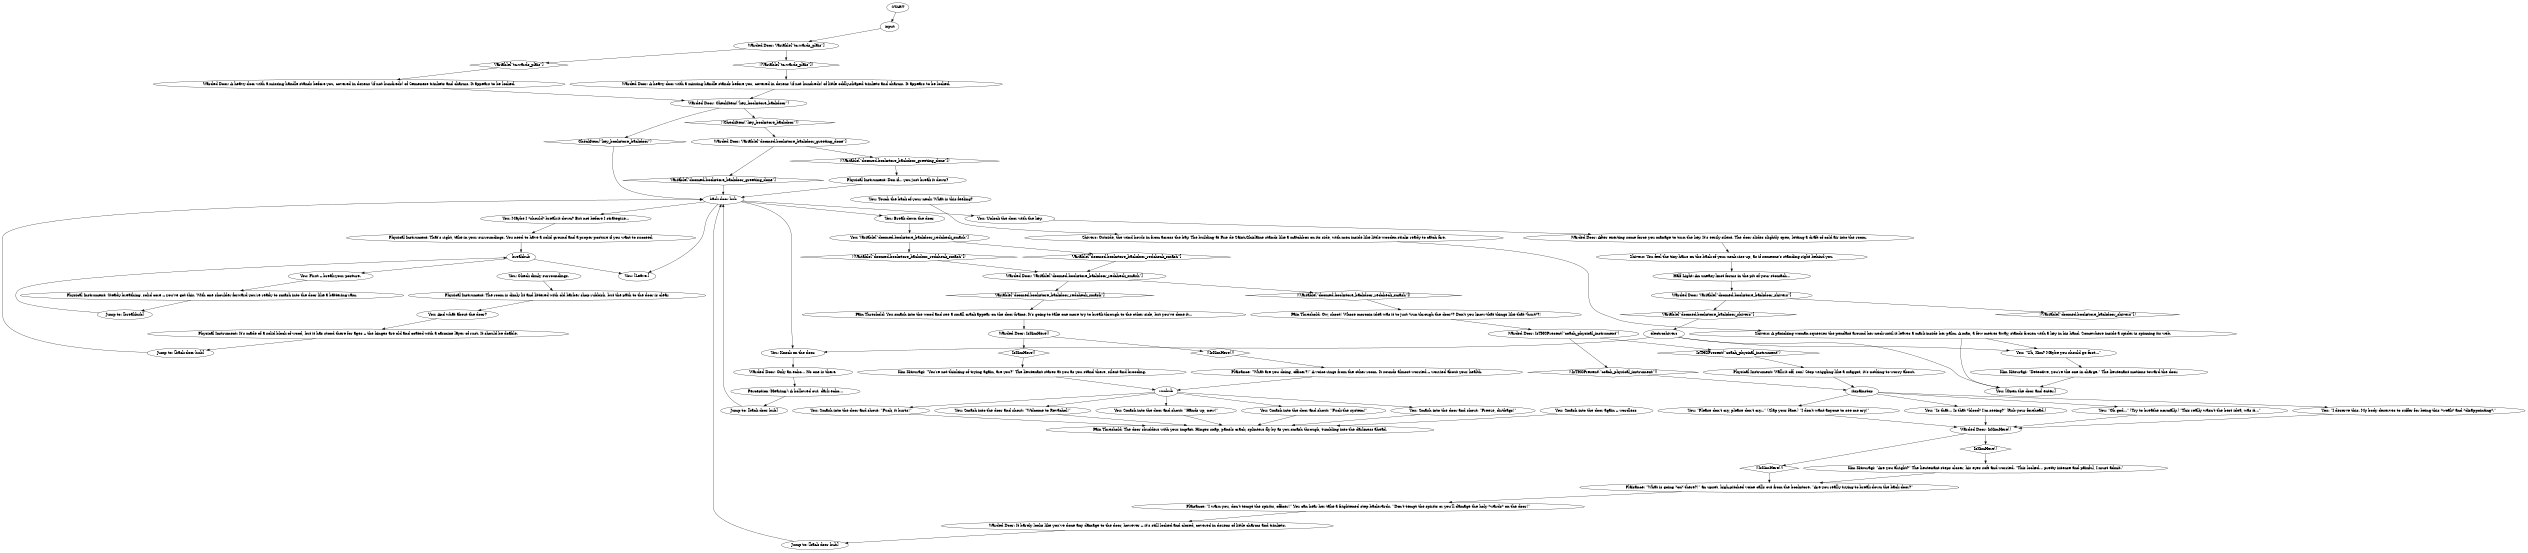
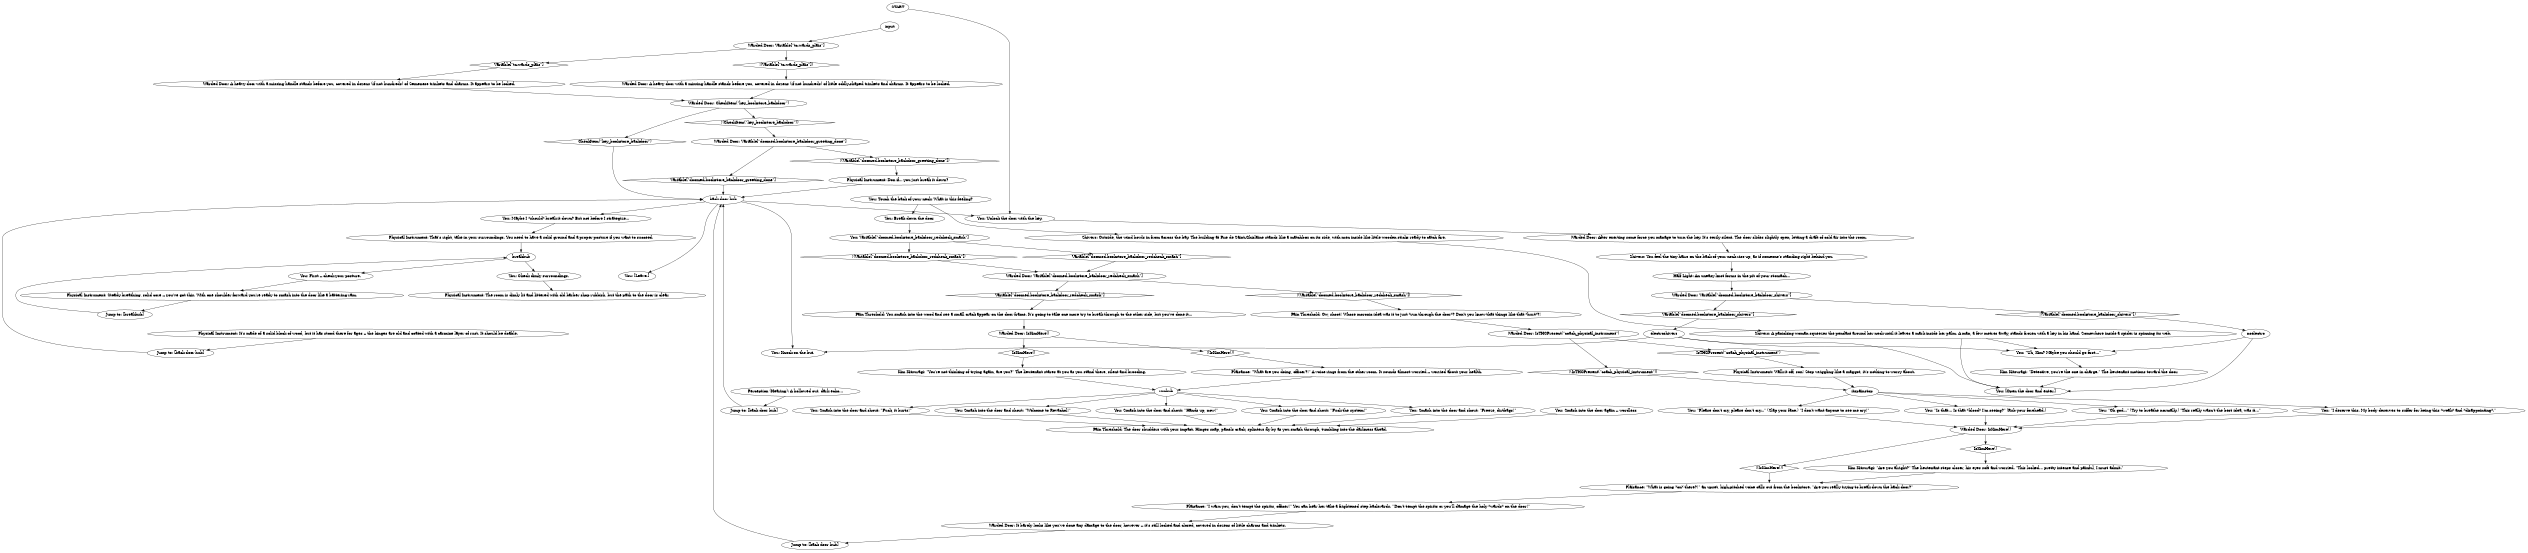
(894, 16) -> (1010, 72)
(810, 208) -> (916, 208)
(576, 266) -> (529, 266)
(331, 276) -> (331, 276)
(458, 315) -> none
none -> (2256, 334)
(793, 353) -> (793, 353)
(793, 372) -> none
